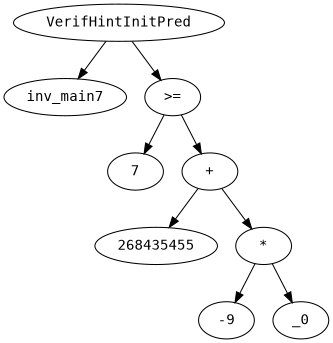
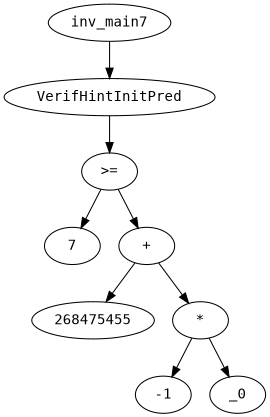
(95, 56) -> (110, 55)
(156, 246) -> (93, 320)
(226, 320) -> (163, 395)
